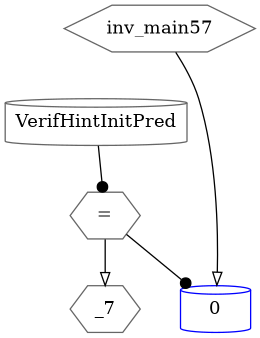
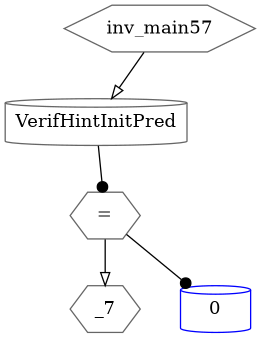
(211, 159) -> (132, 70)
